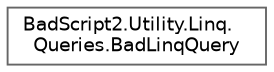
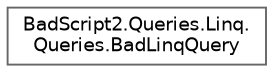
(137, 36) -> (137, 36)
